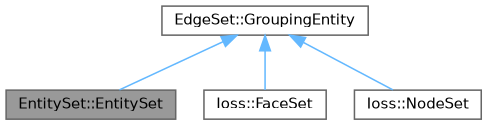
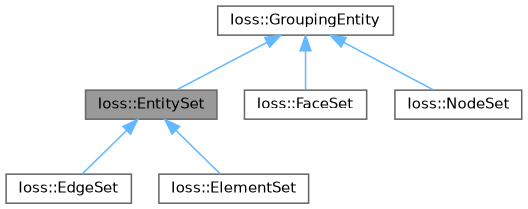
(265, 21) -> (306, 21)
(91, 105) -> (151, 105)
none -> (69, 189)
none -> (234, 189)
